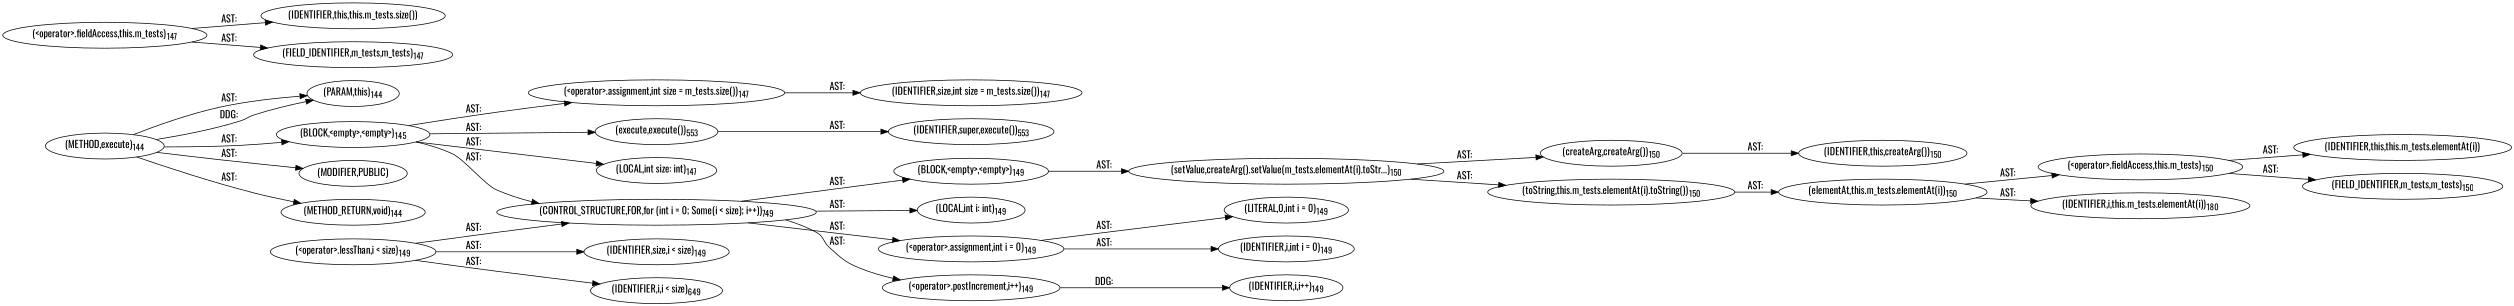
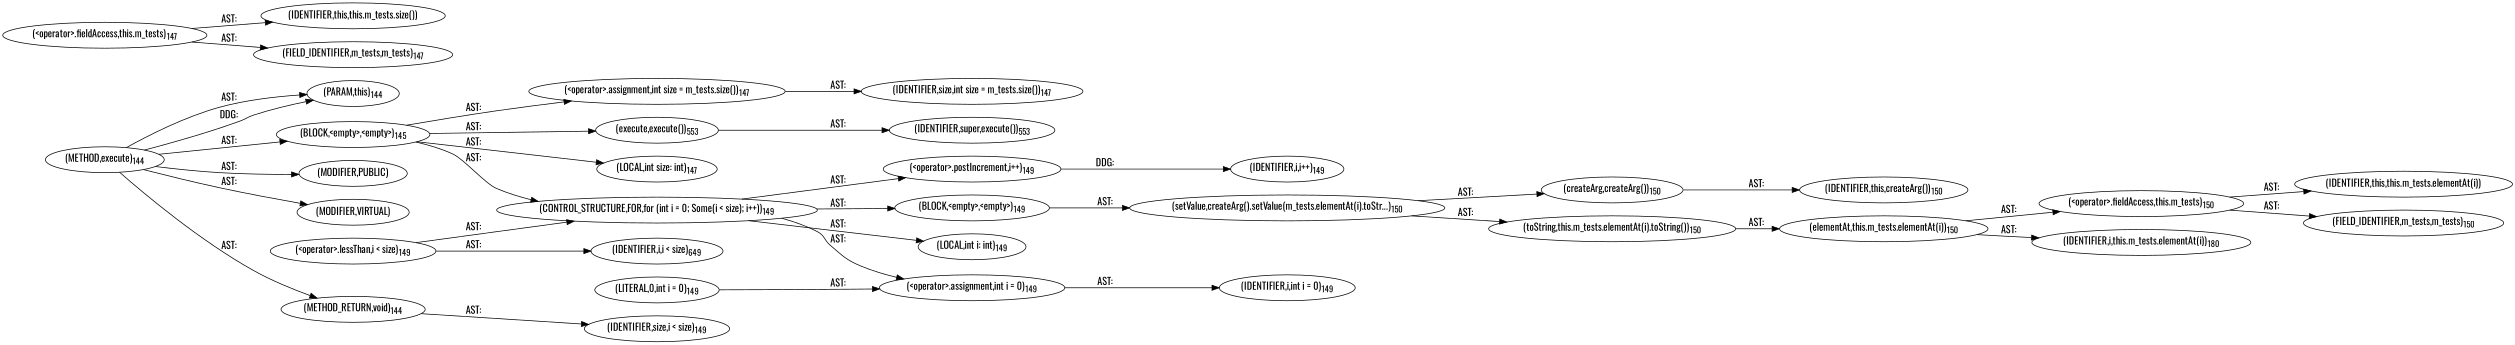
(768, 211) -> (768, 209)
none -> (353, 212)
(1133, 229) -> (796, 290)
(506, 252) -> (501, 319)
